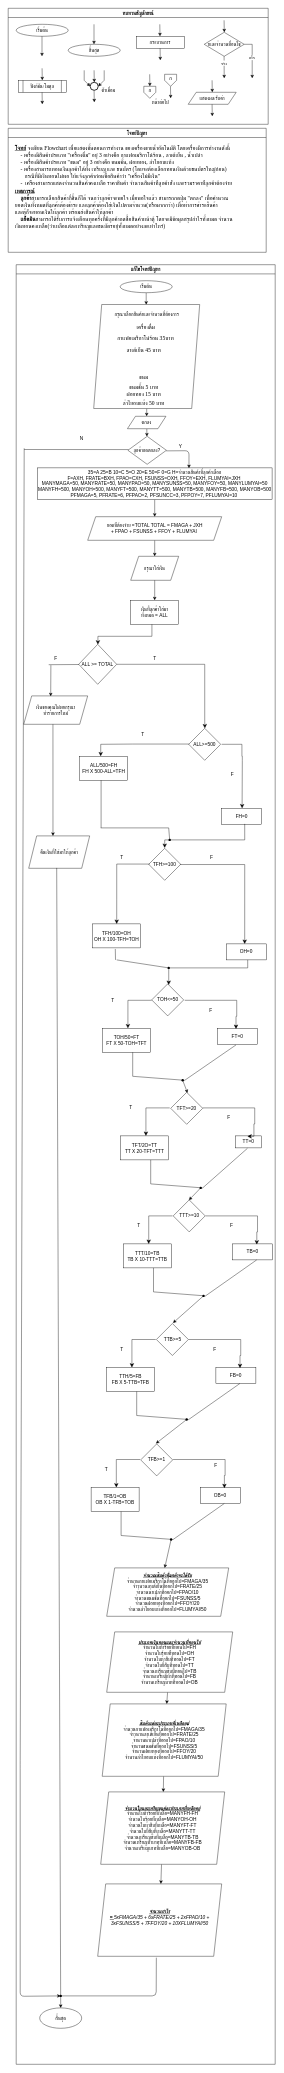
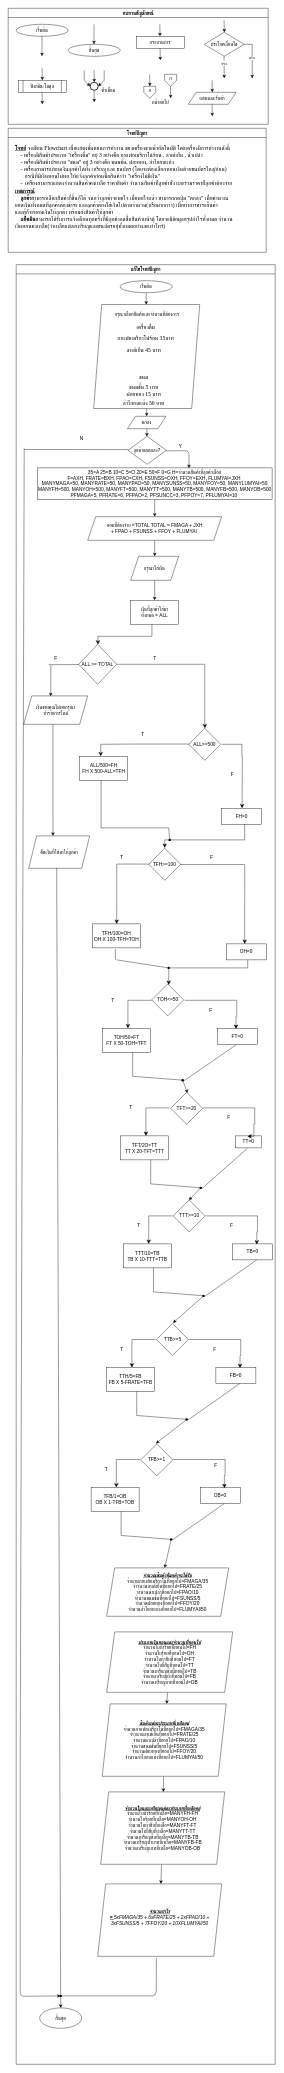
(224, 44) -> (224, 44)
(131, 1379) -> (131, 1379)
